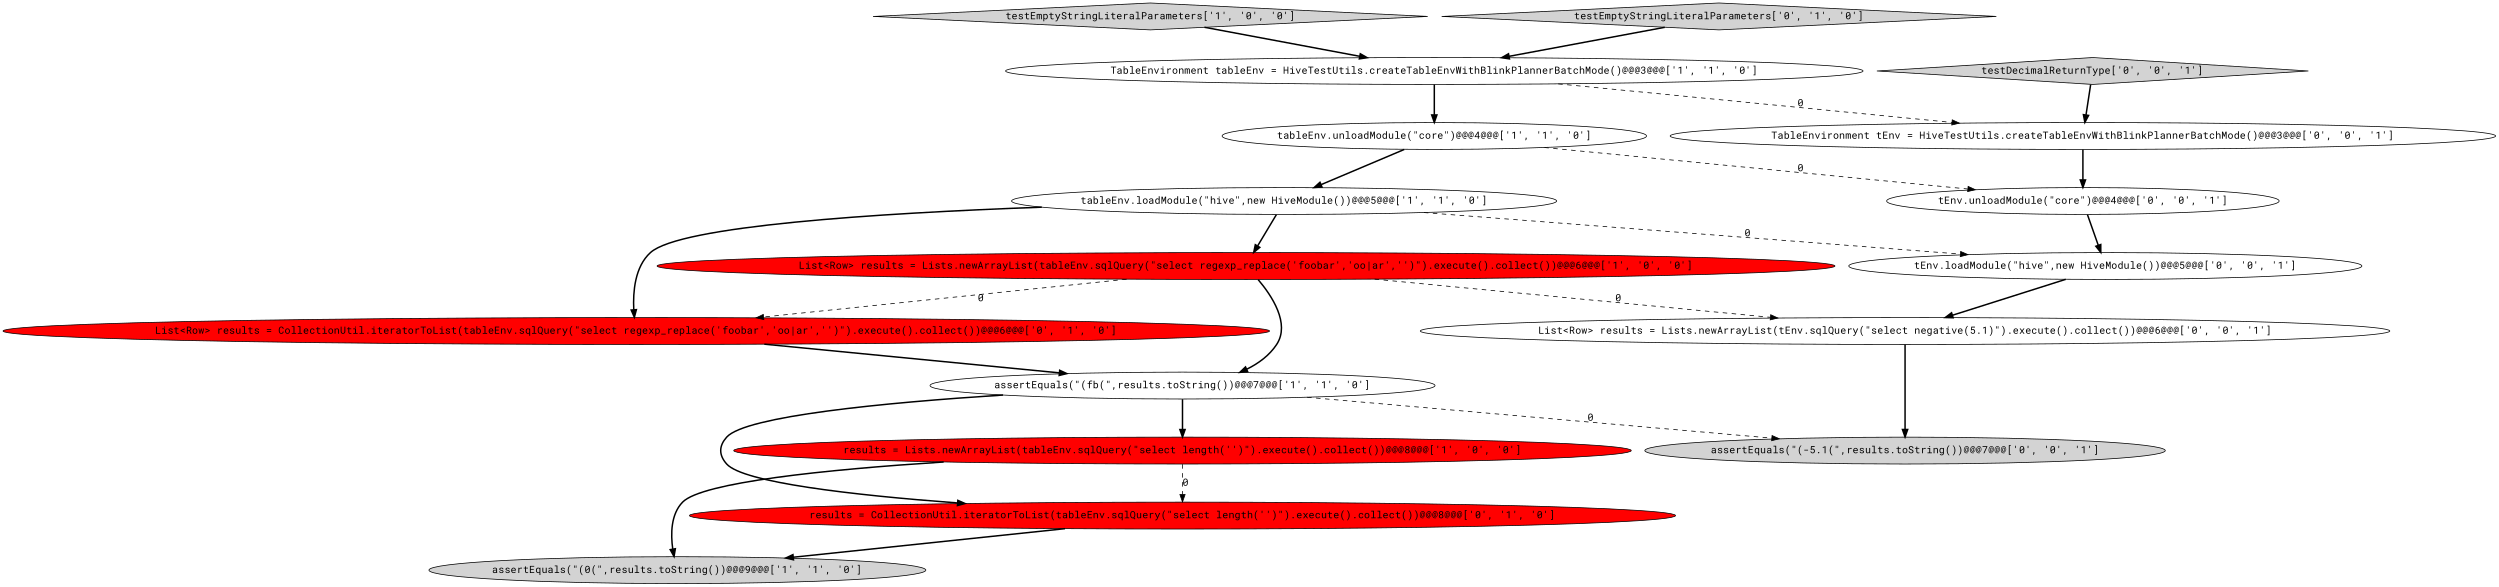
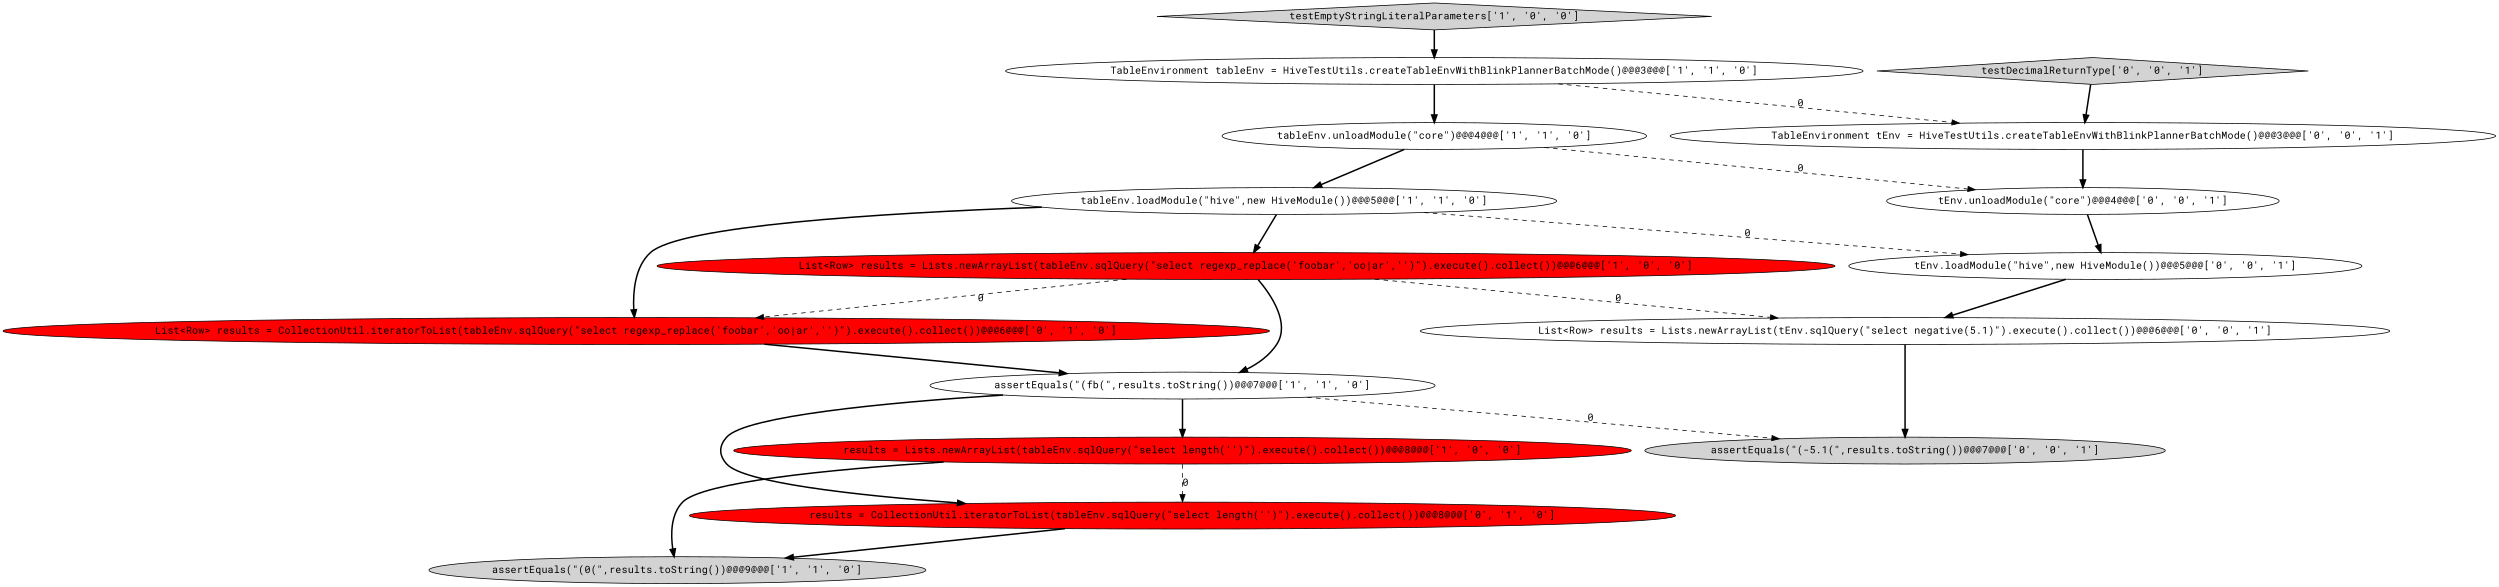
(1719, 16) -> none
